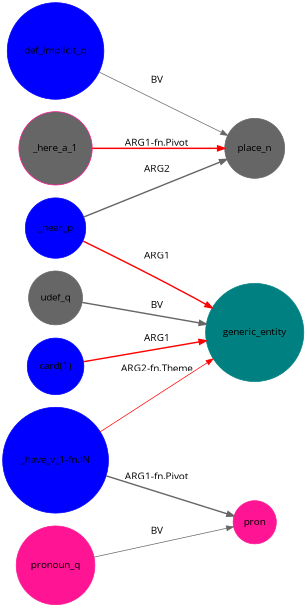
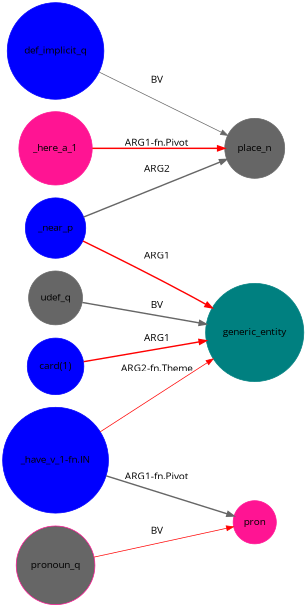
(56, 148) -> (56, 148)
(160, 543) -> (160, 543)
(56, 565) -> (56, 565)
